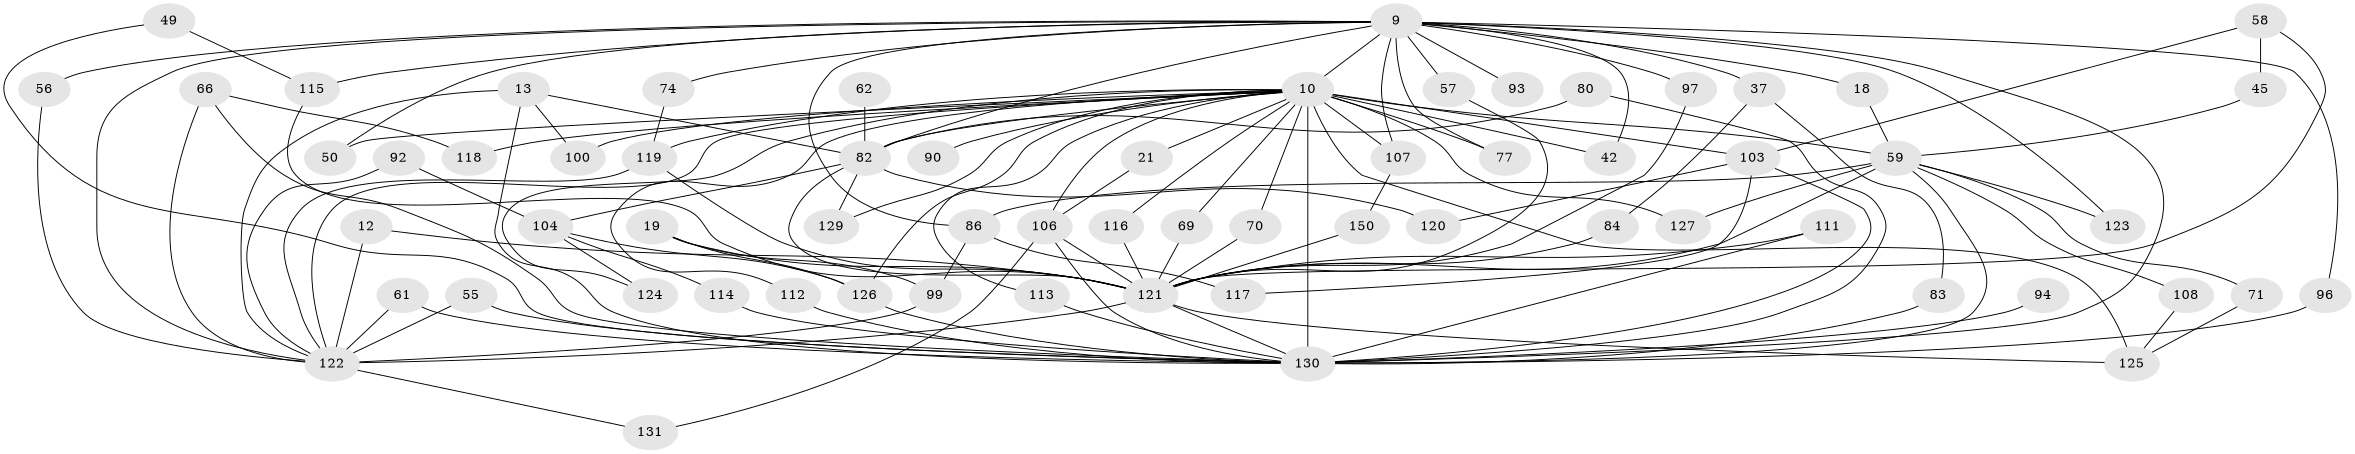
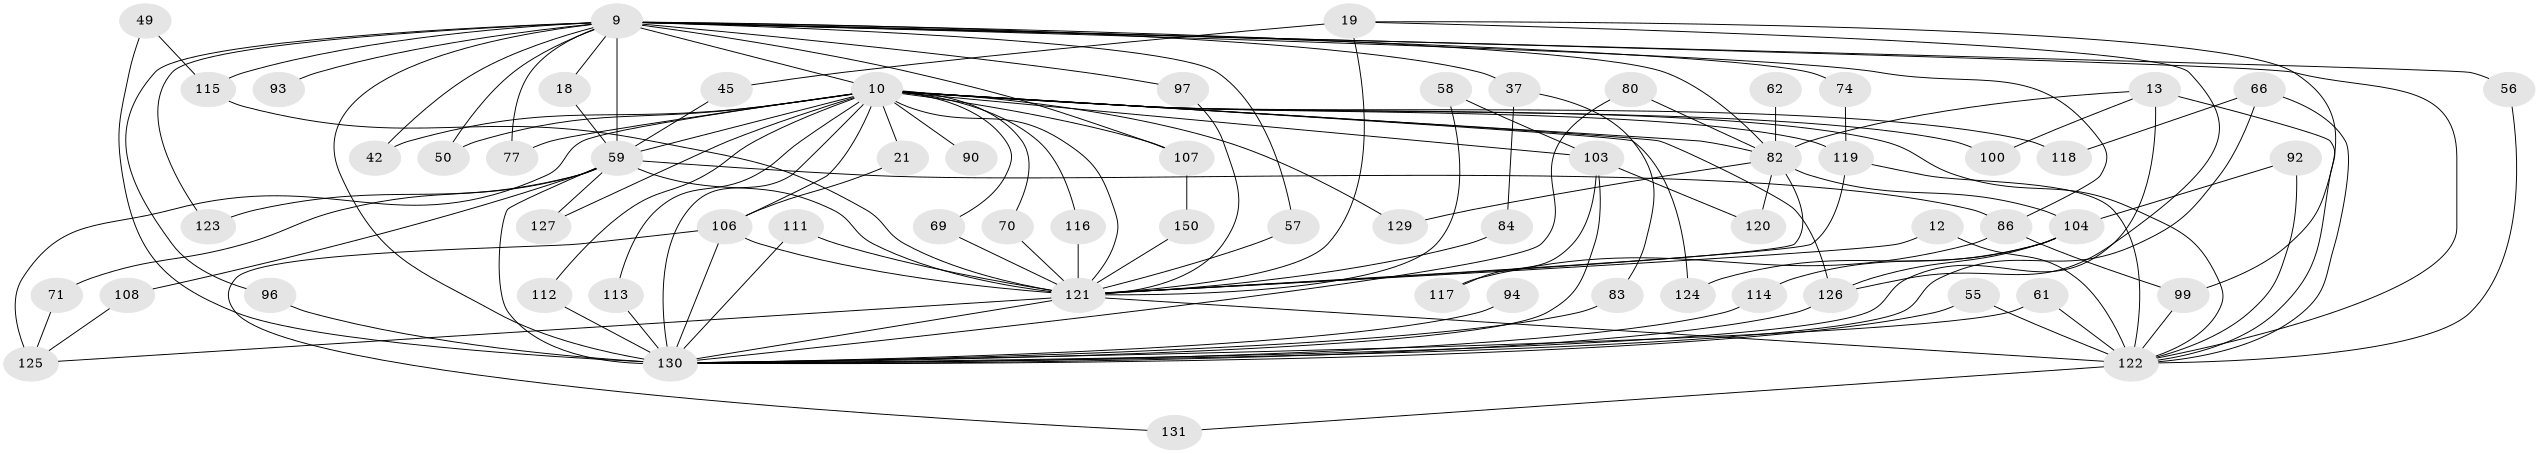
(2261, 55) -> (1038, 51)
none -> (617, 90)
none -> (1060, 139)
